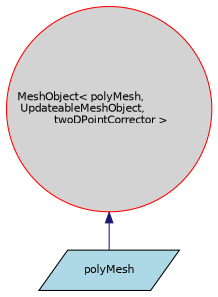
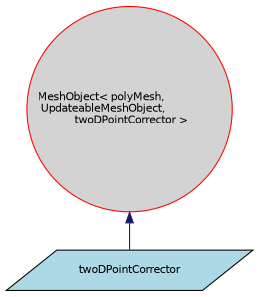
(109, 270) -> (130, 270)
